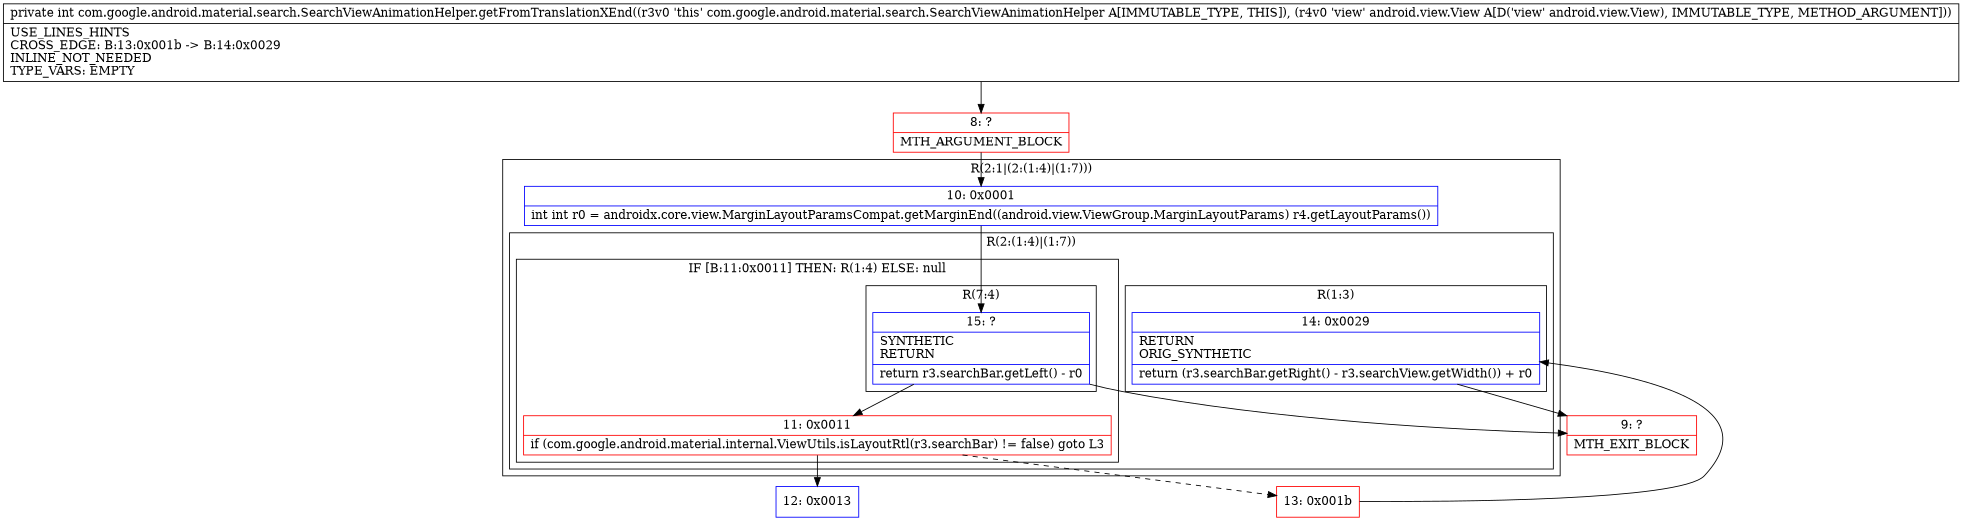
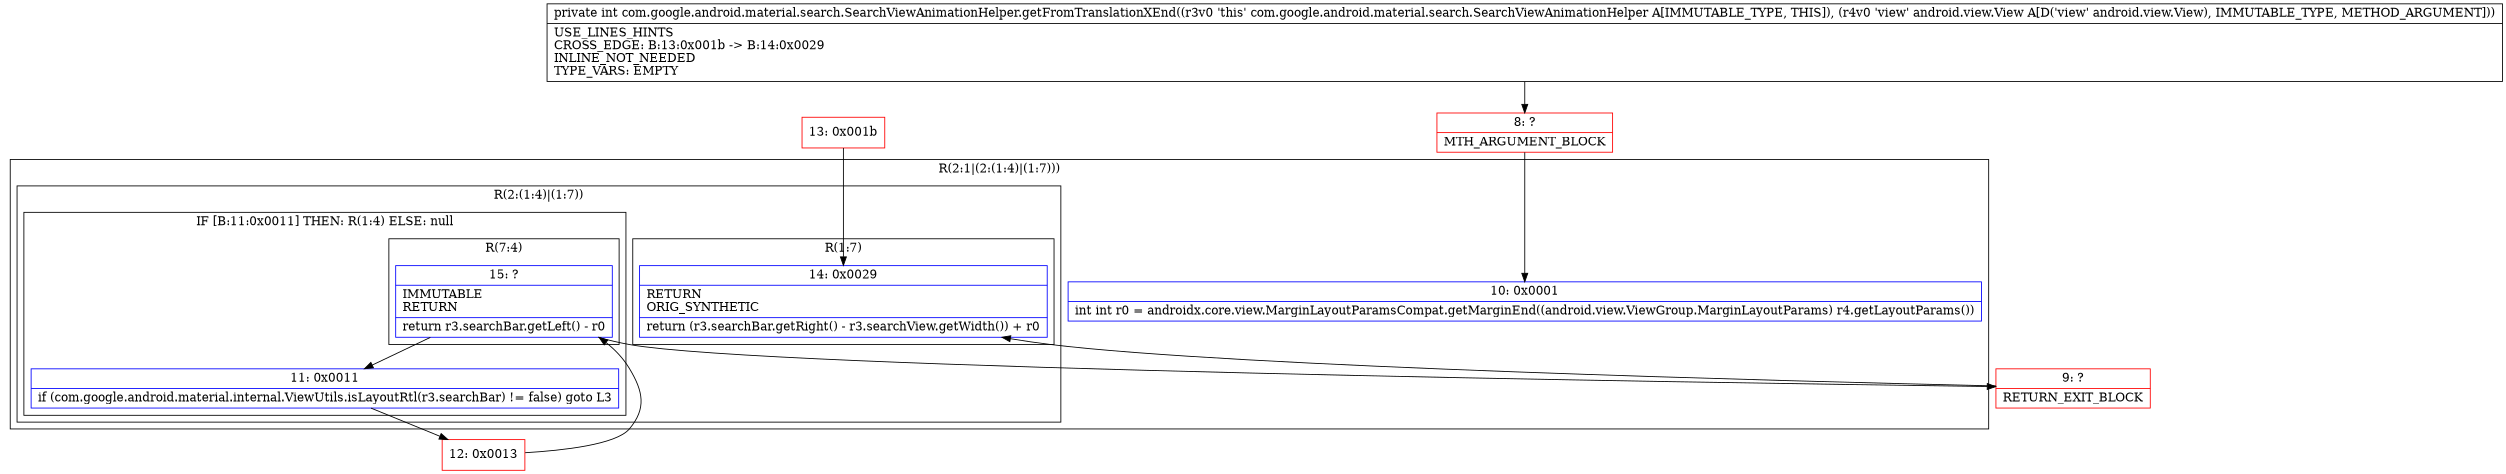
(981, 265) -> (622, 435)
(1336, 295) -> (843, 249)
(917, 342) -> (443, 295)
(1508, 399) -> (1503, 371)
(817, 435) -> (325, 388)
(1632, 445) -> (2073, 398)
(1169, 482) -> none
(817, 502) -> (484, 455)
